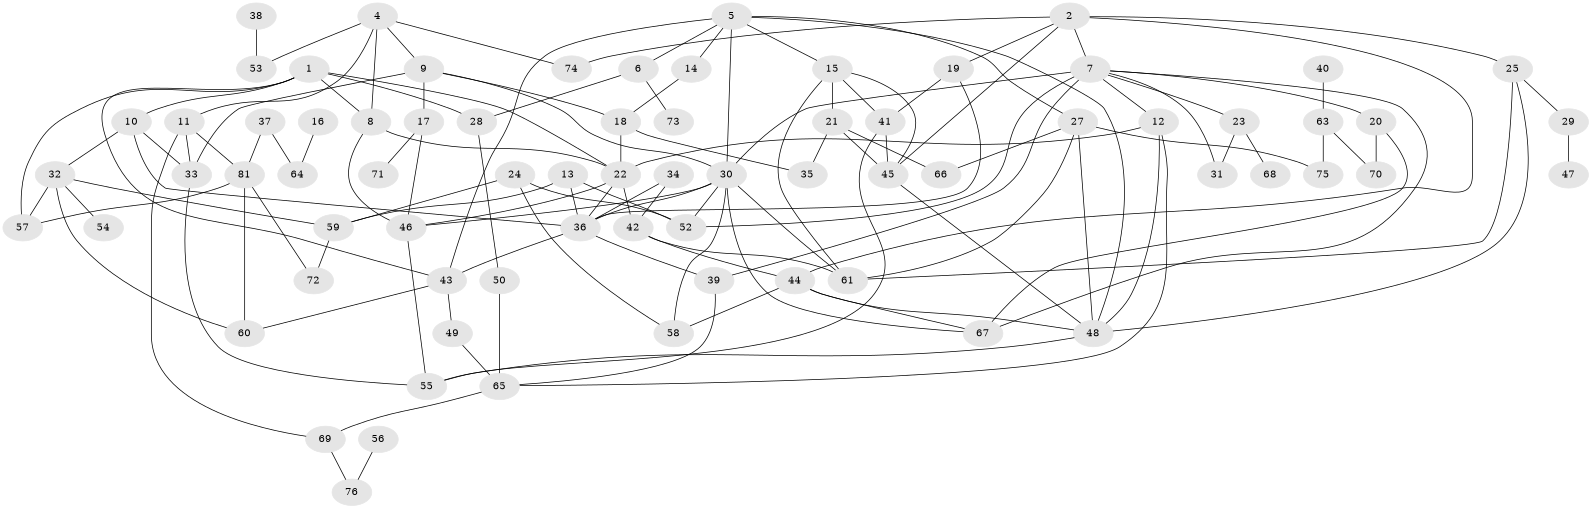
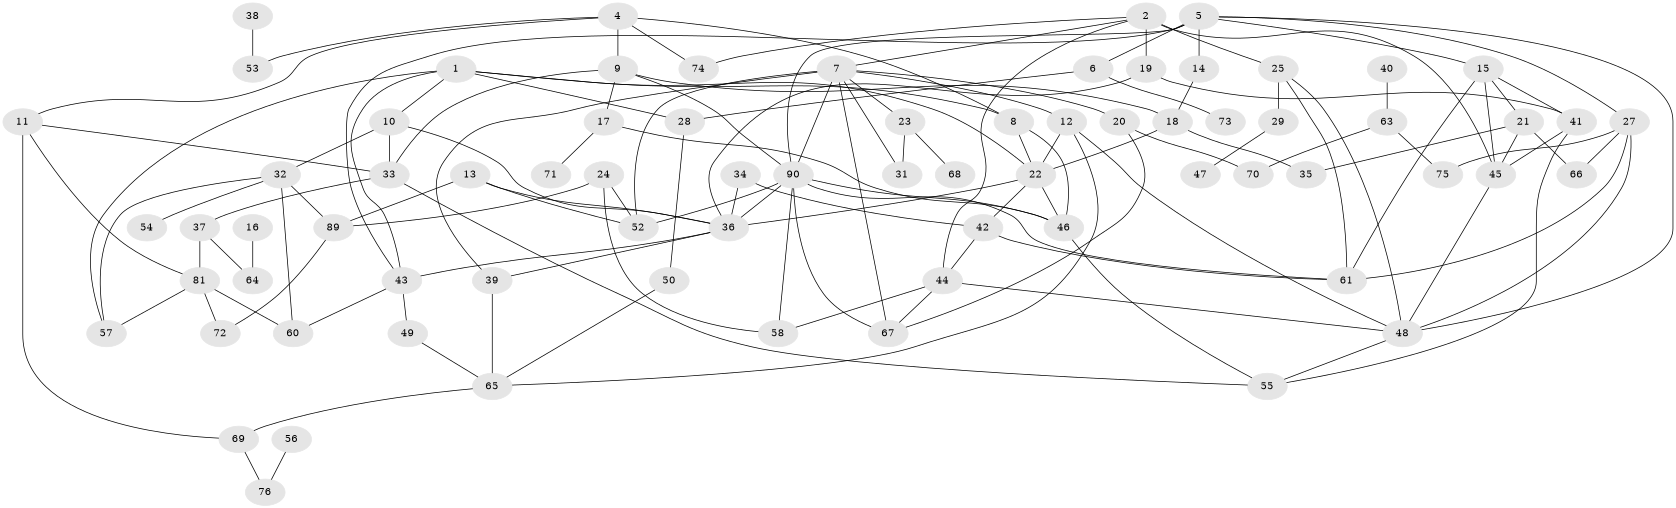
(727, 175) -> (793, 175)
none -> (292, 195)
(334, 228) -> (334, 228)
